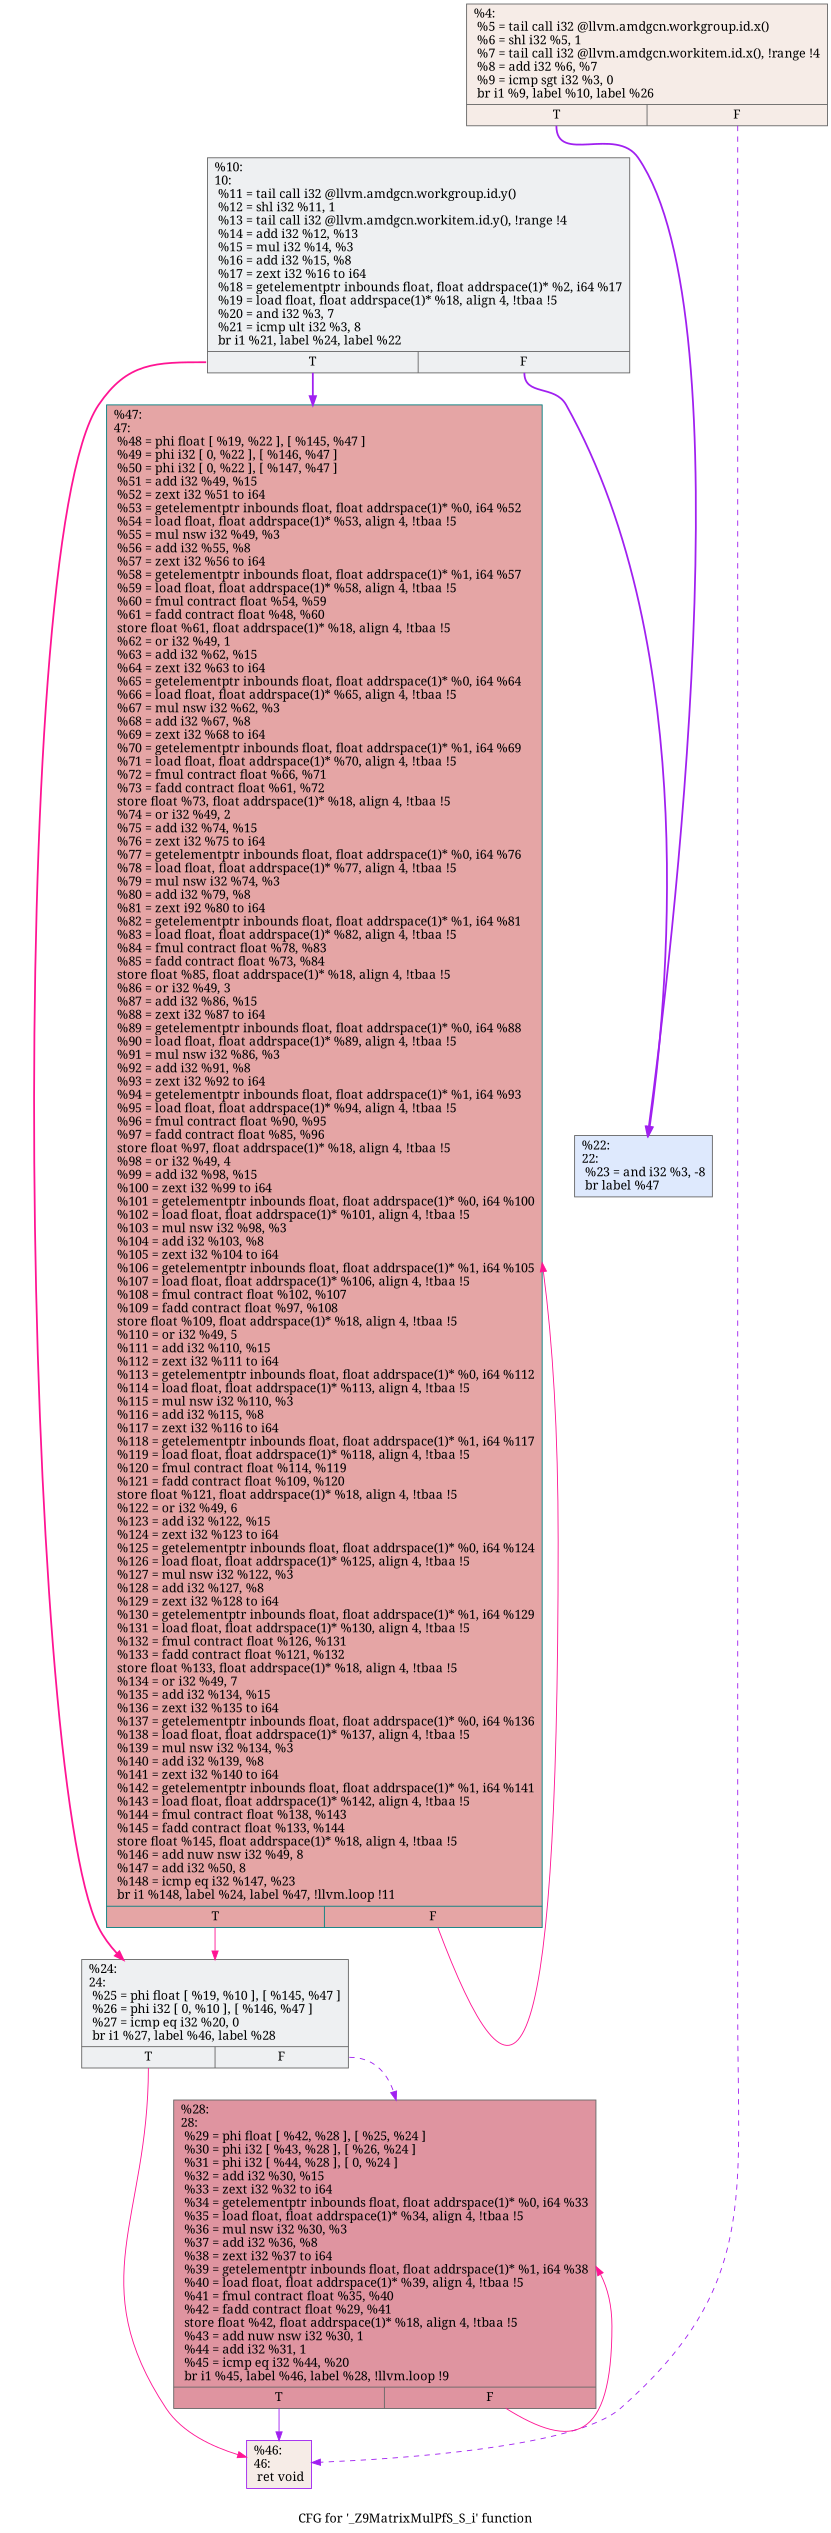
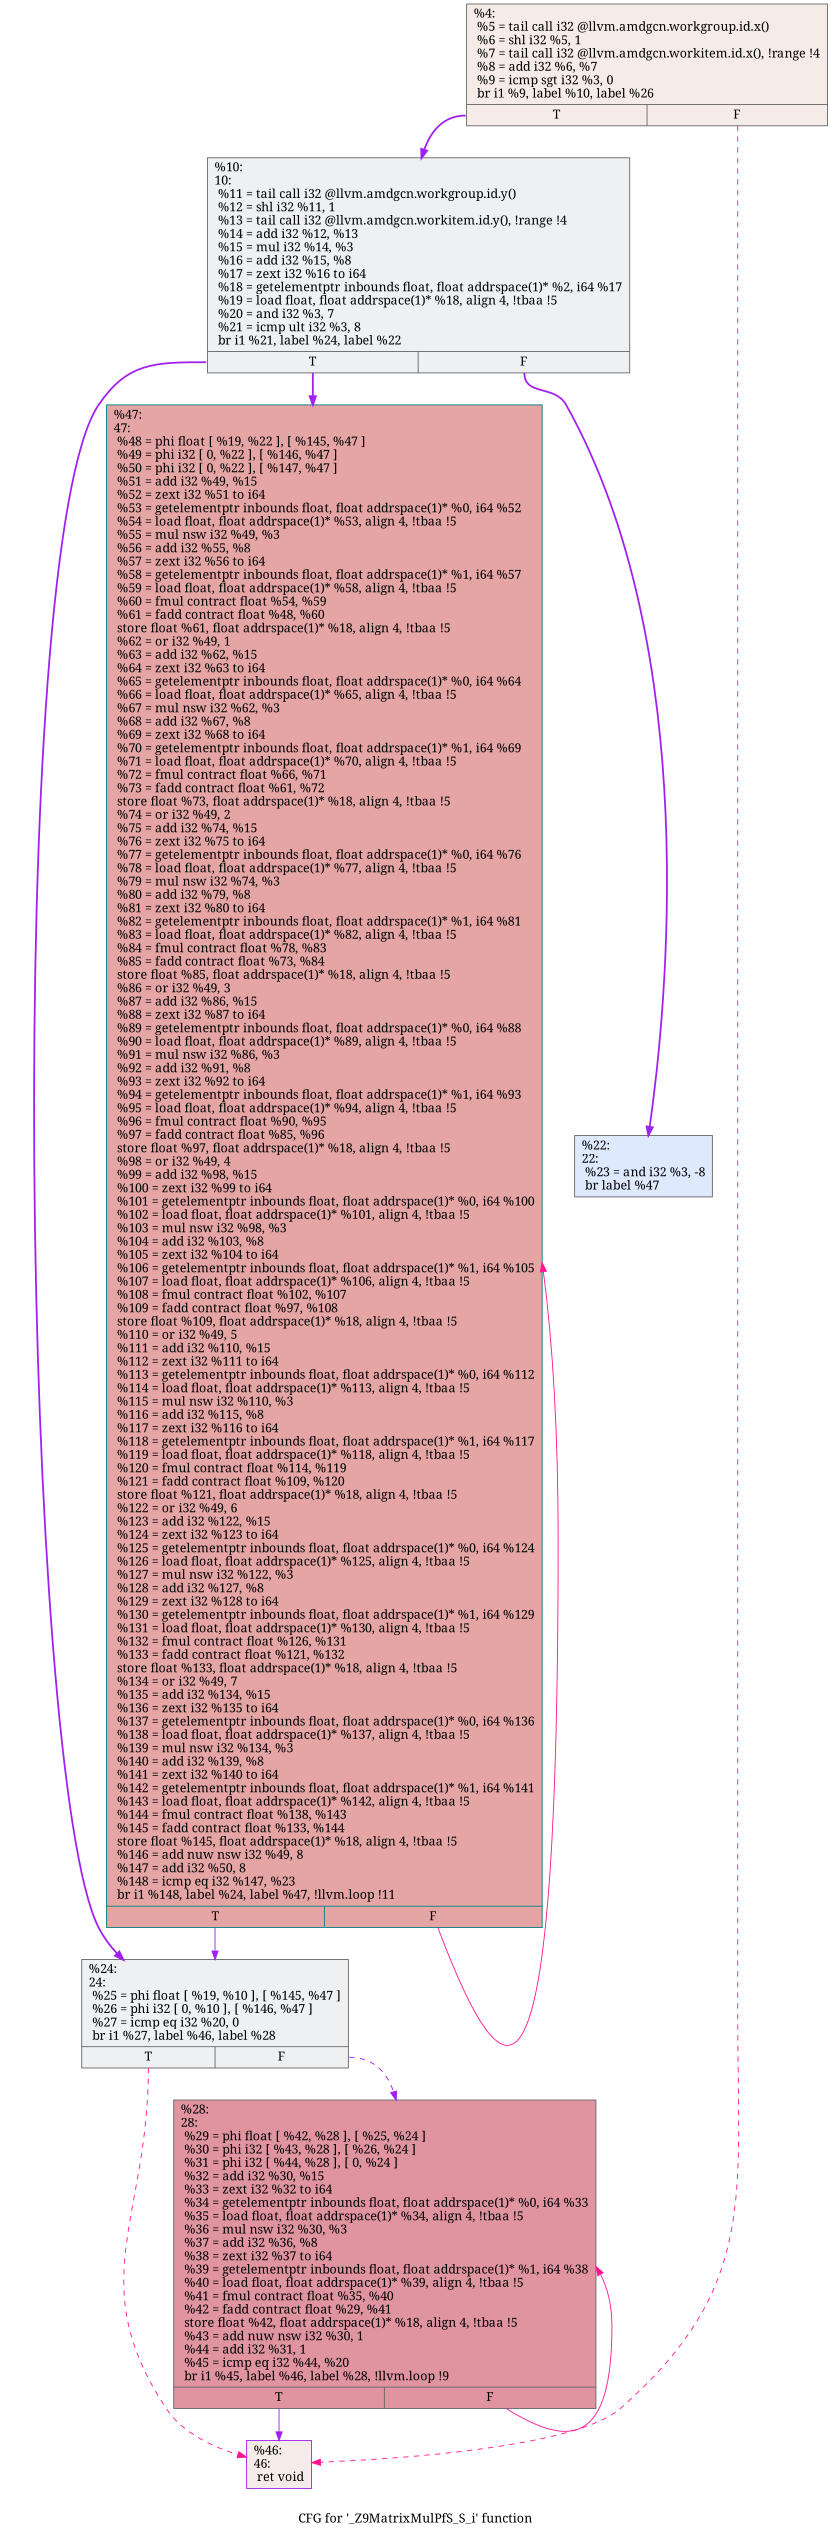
(694, 591) -> (439, 126)
(190, 908) -> (190, 908)
(35, 1120) -> (35, 1120)
(738, 1439) -> (738, 1439)
(215, 1939) -> (215, 1939)
(124, 2285) -> (124, 2285)
